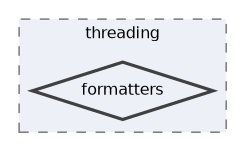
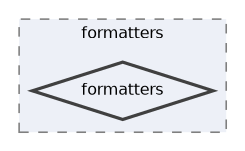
(123, 34) -> (123, 34)
